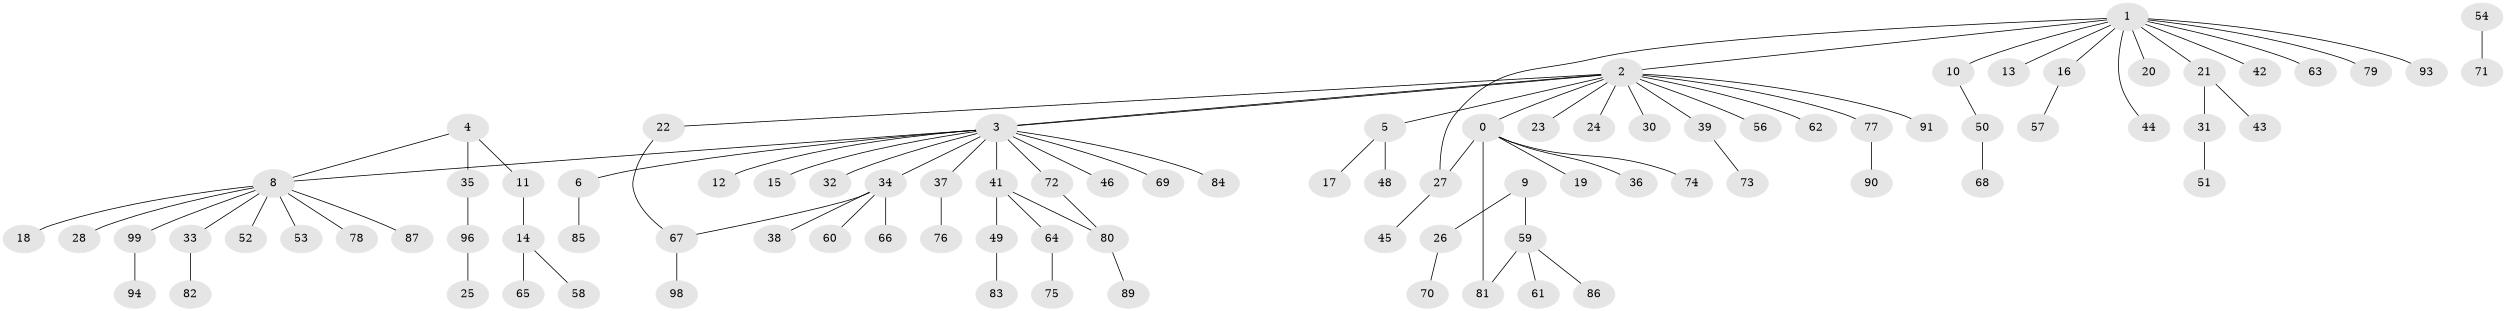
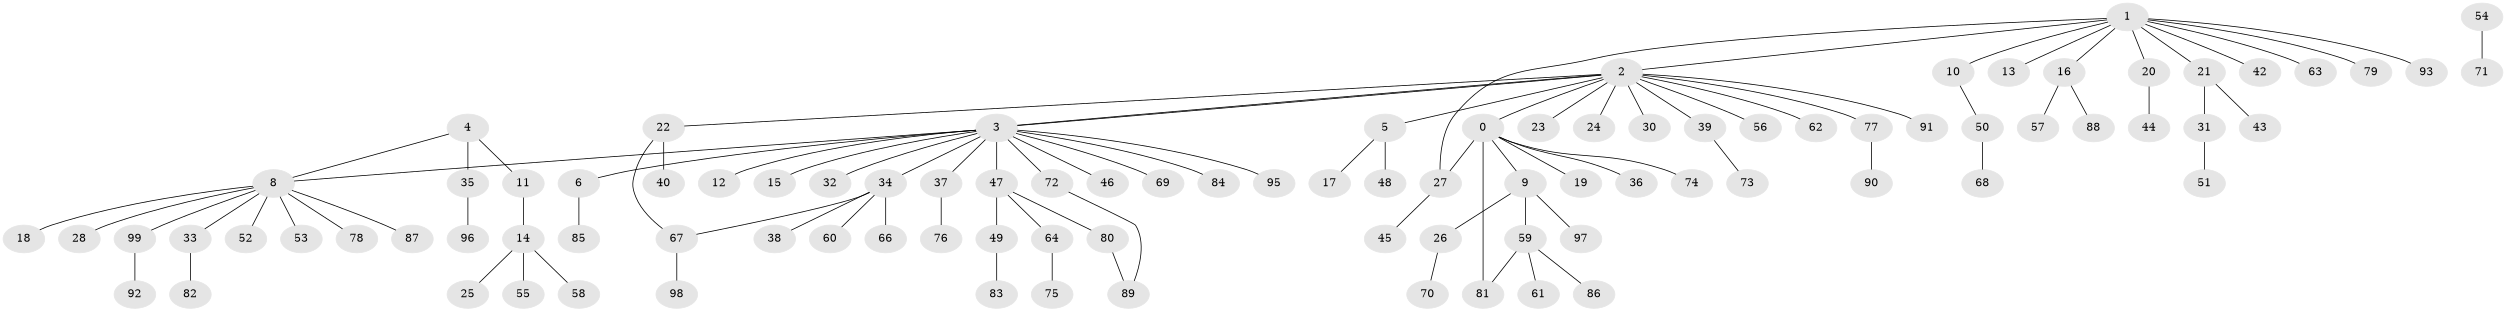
(2119, 75) -> (2149, 100)
none -> (2094, 128)
none -> (1504, 156)
none -> (664, 183)
(997, 183) -> (997, 183)
none -> (1274, 183)
(1080, 211) -> (1128, 221)
none -> (1581, 239)
(468, 267) -> (496, 267)
(135, 294) -> (135, 294)
(523, 294) -> (523, 294)
